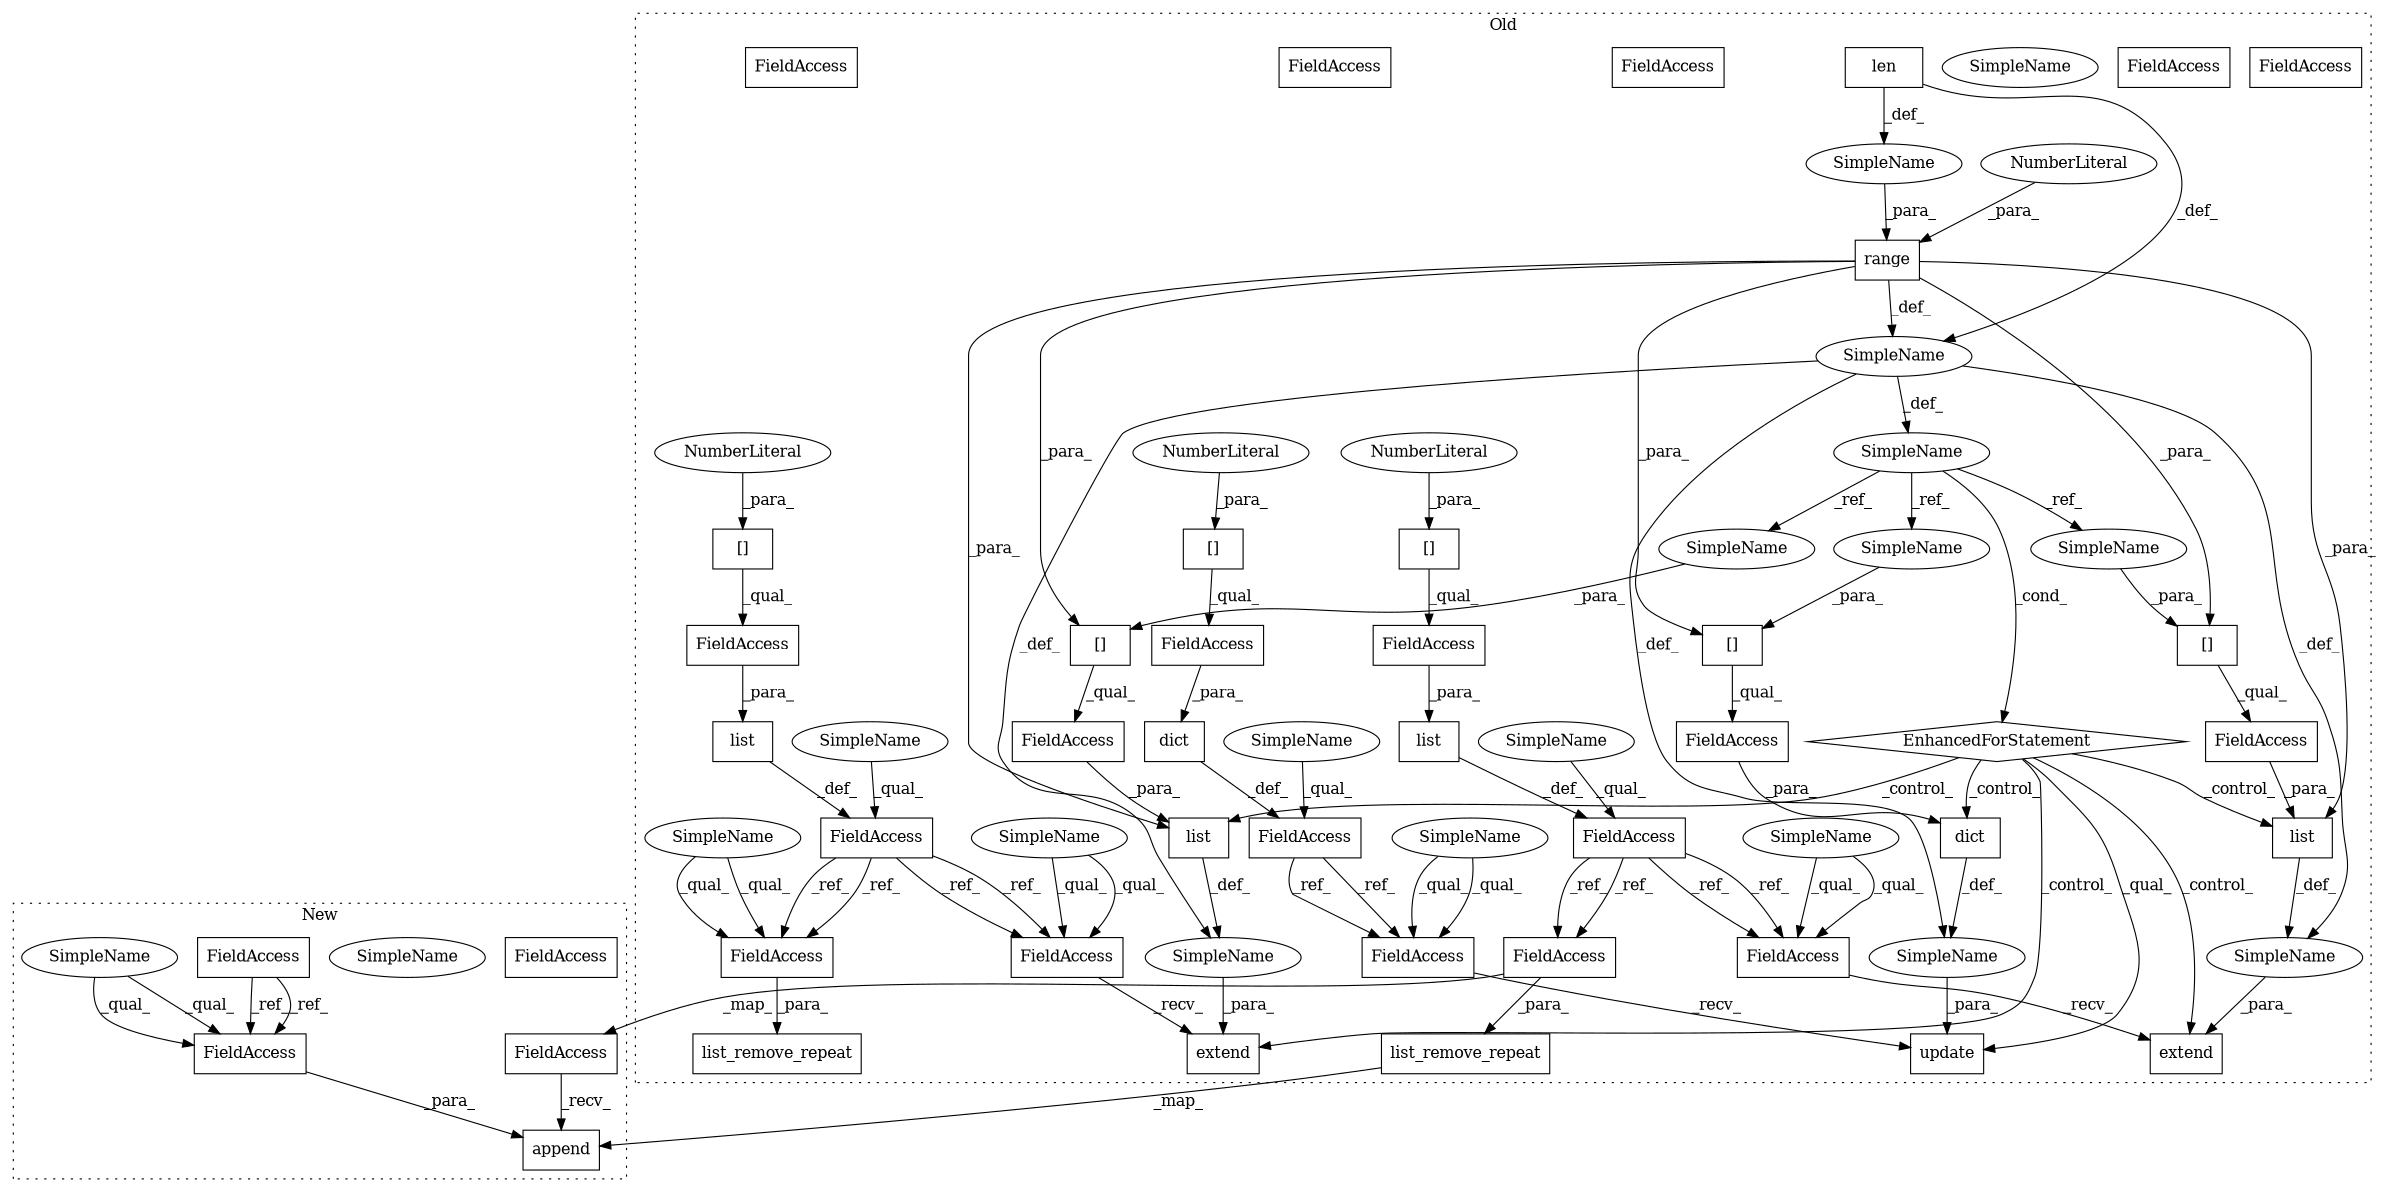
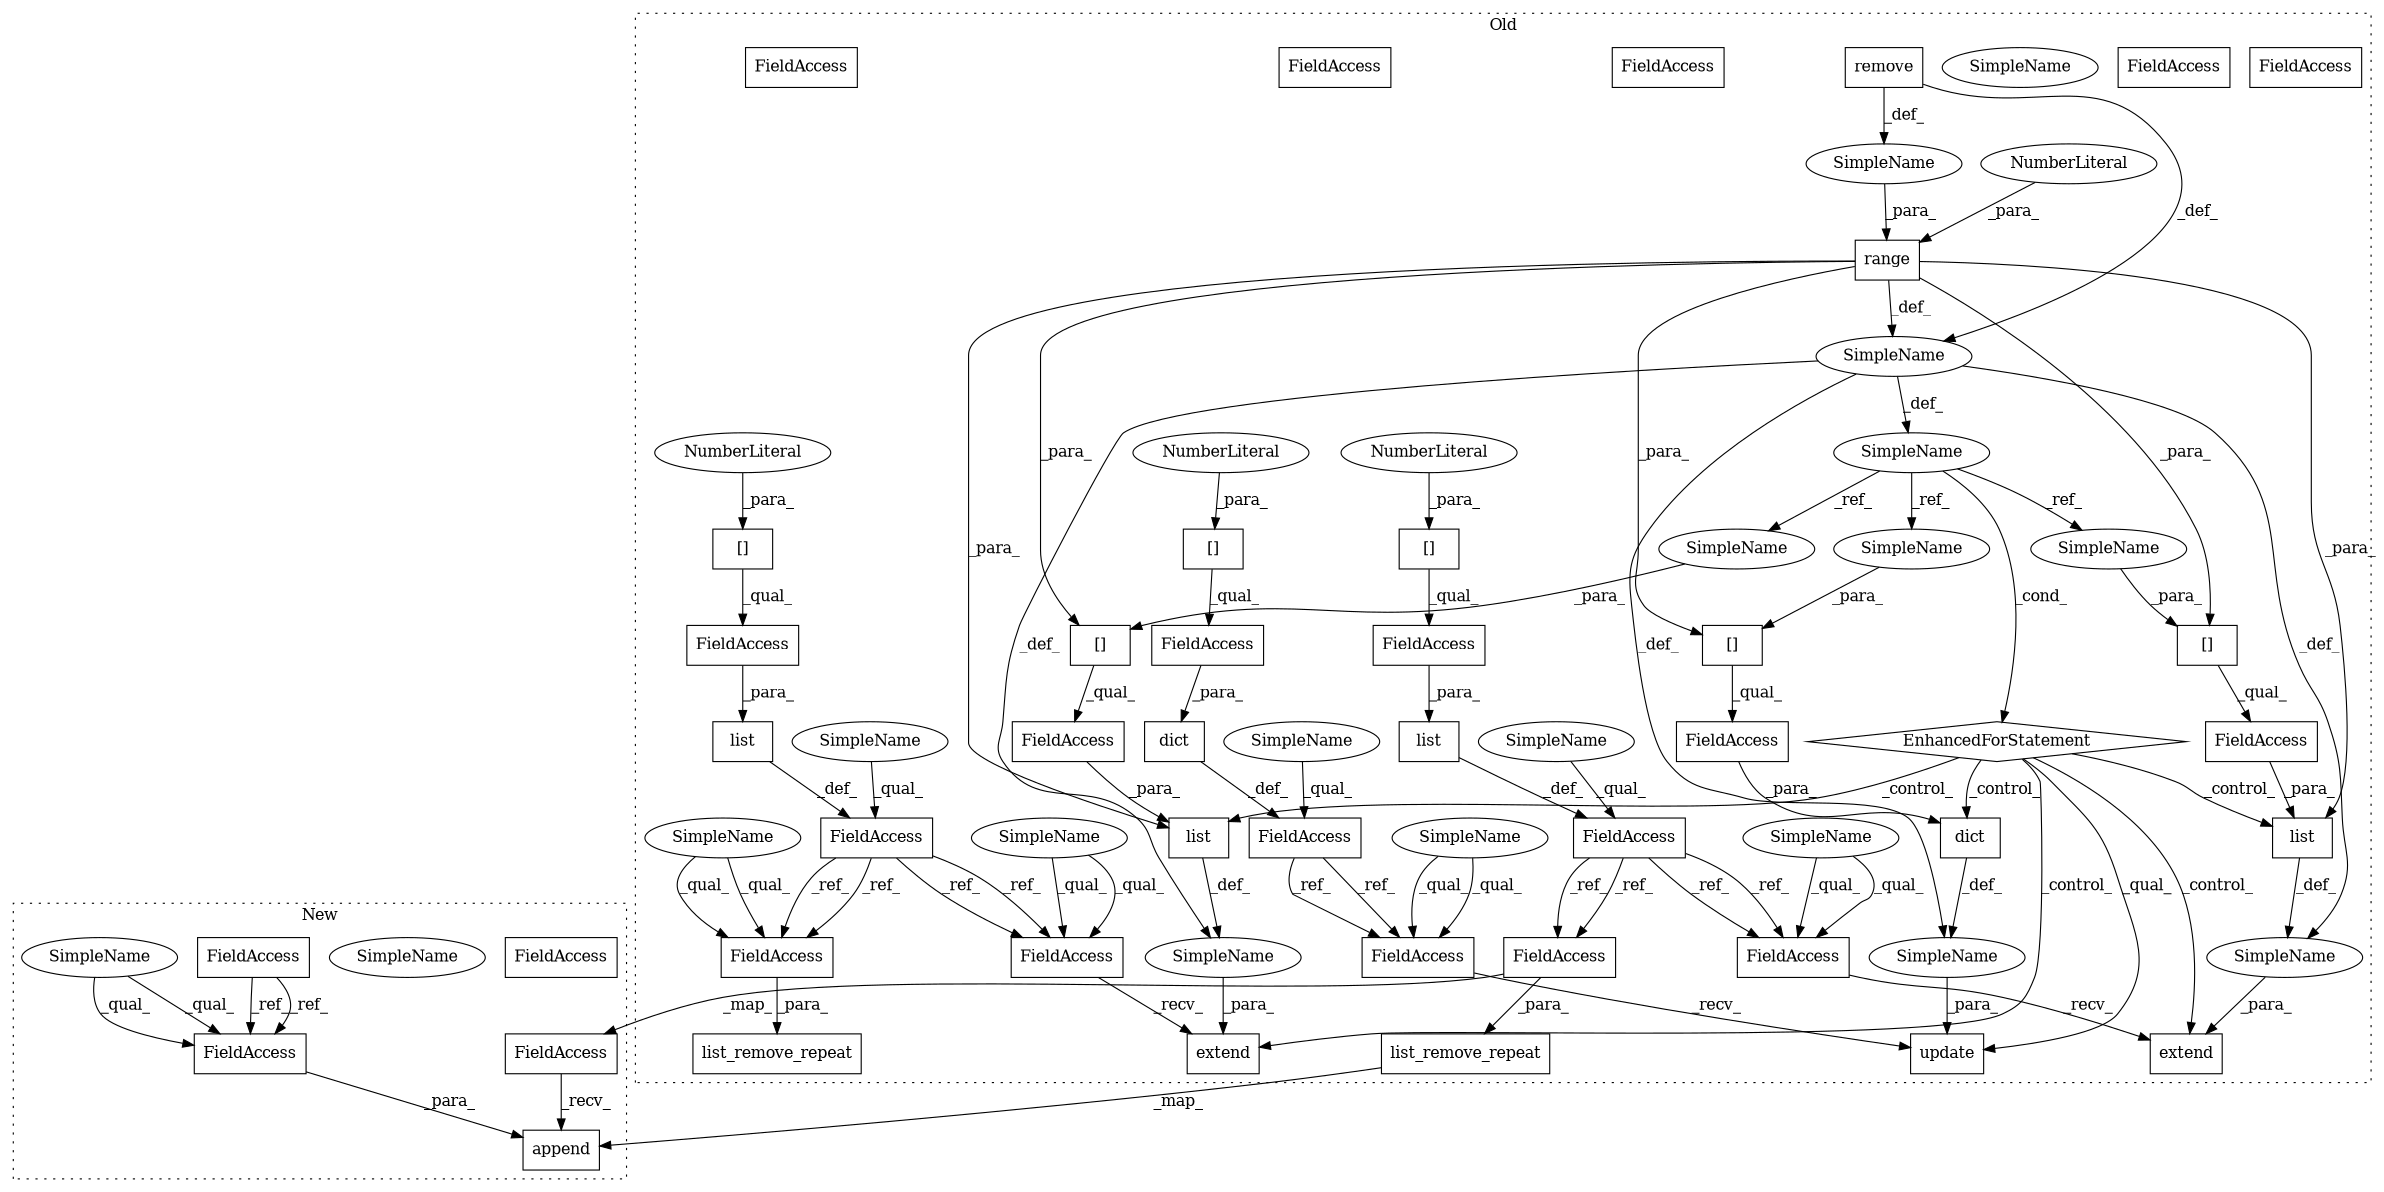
(1884, 68) -> (1884, 68)
